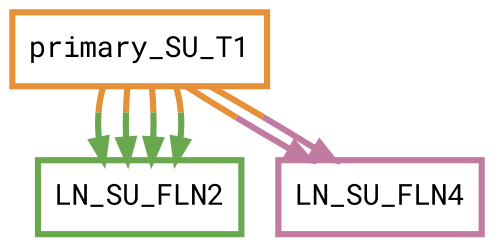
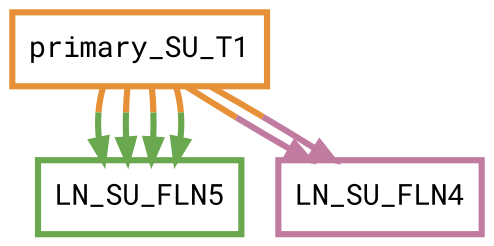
(140, 197) -> (140, 197)
